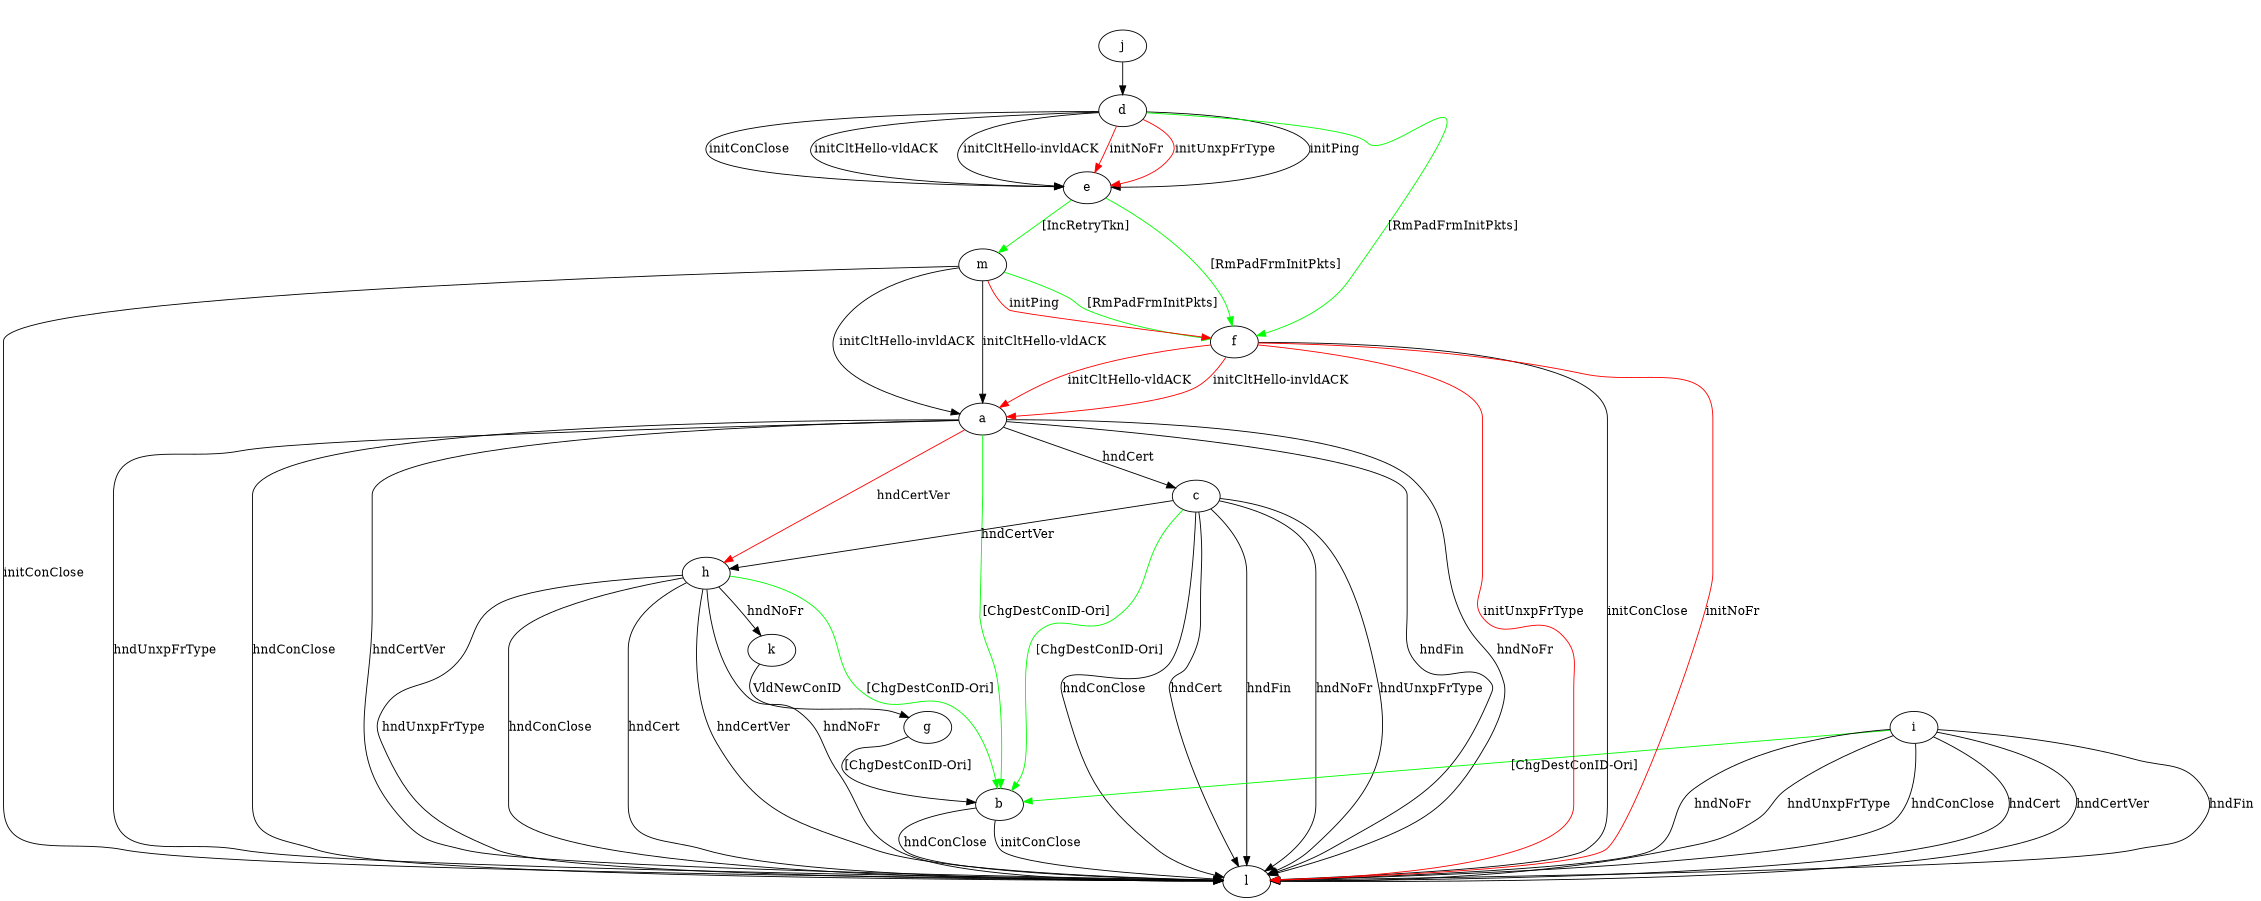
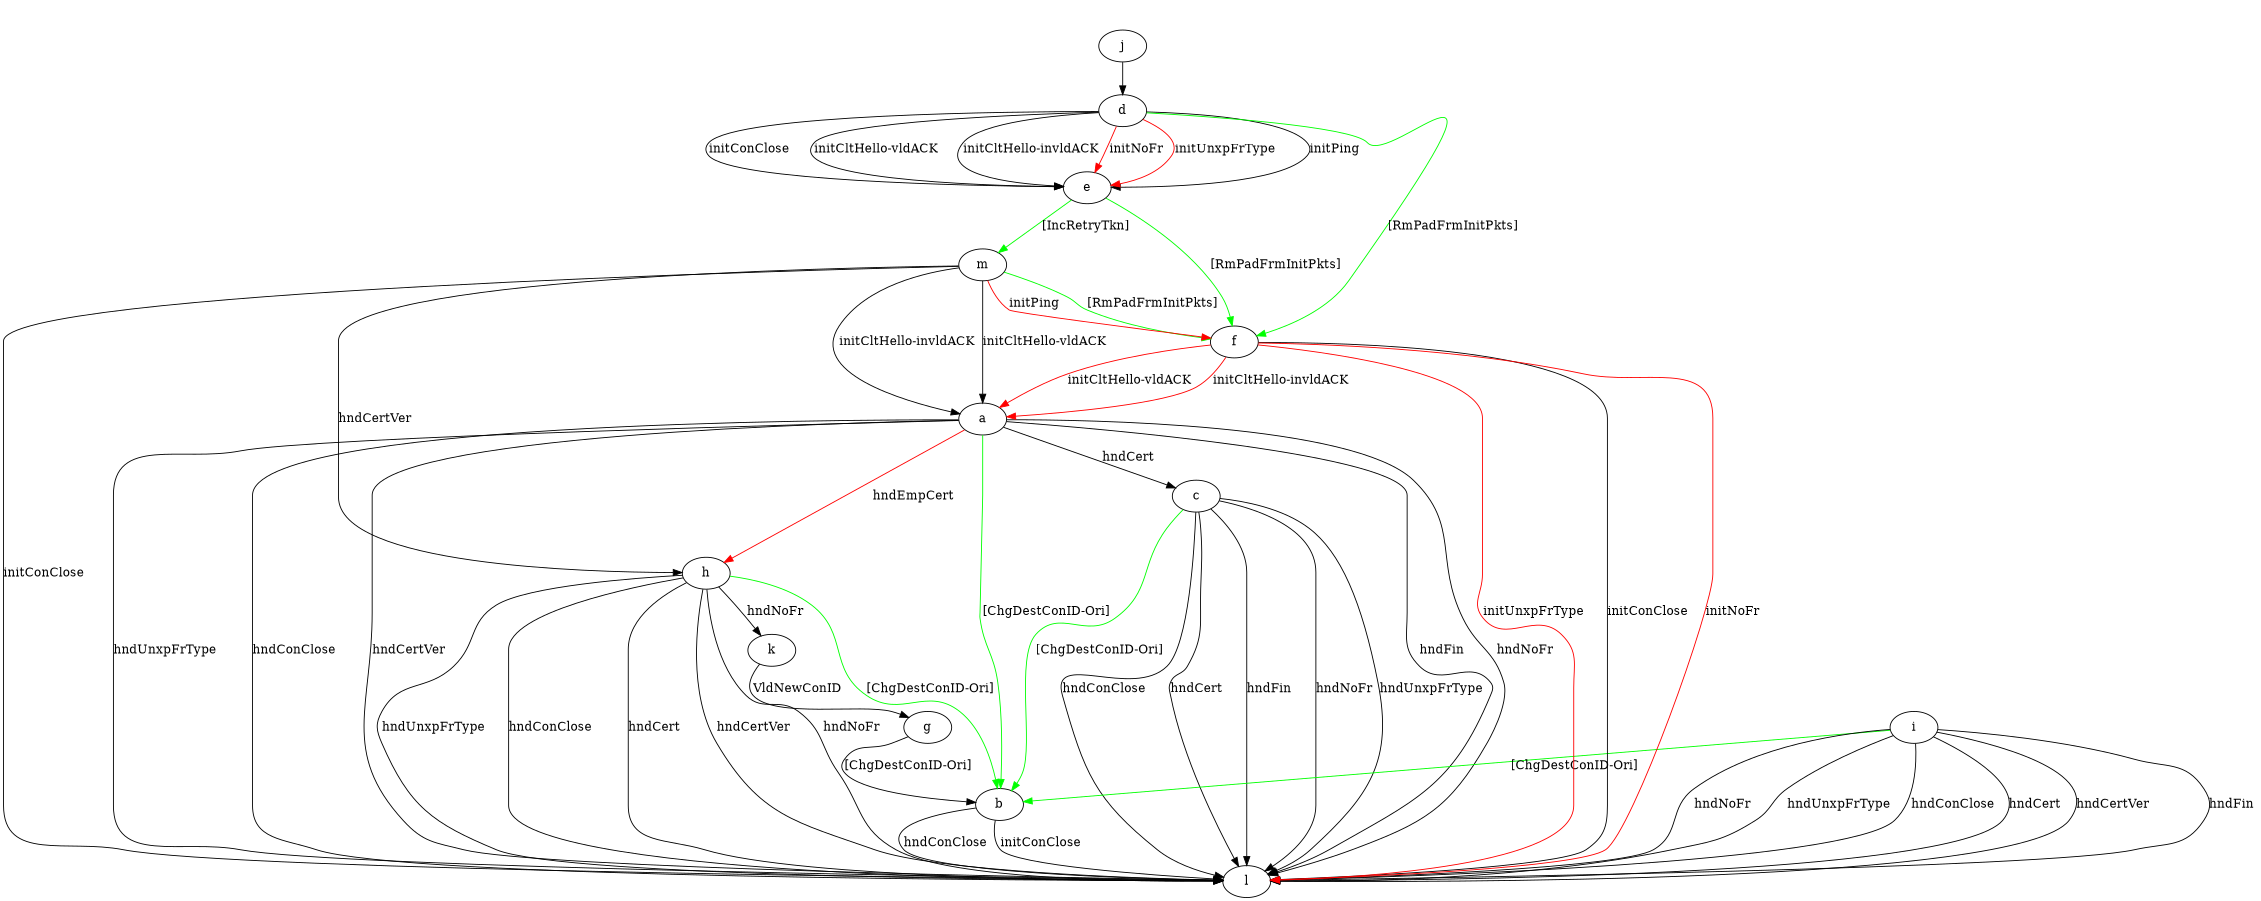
(916, 496) -> (916, 496)
(956, 534) -> (388, 311)
